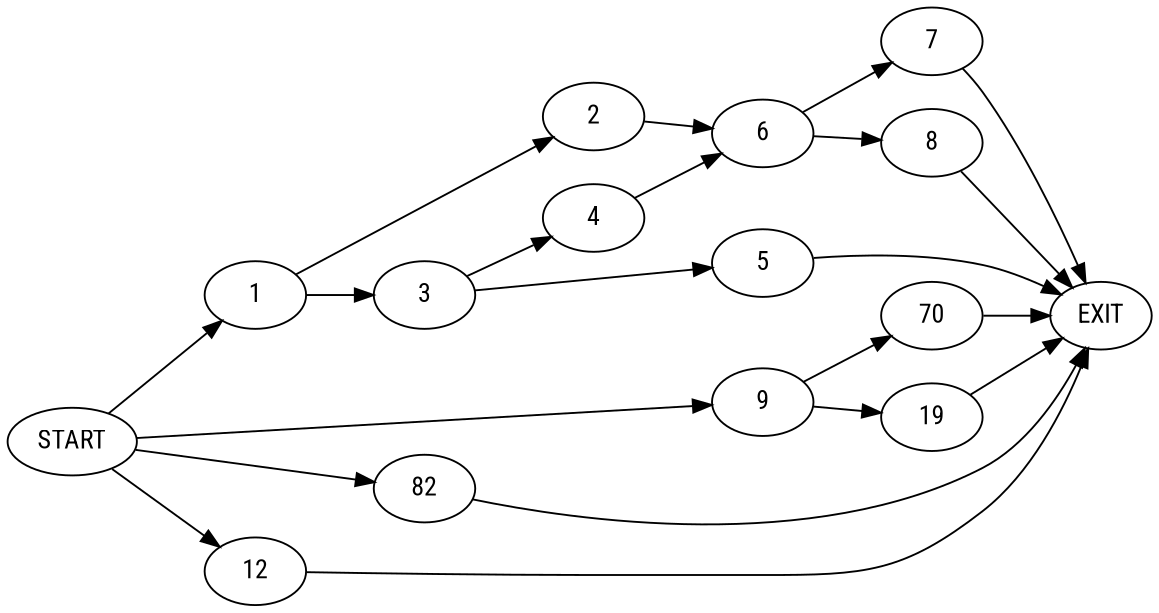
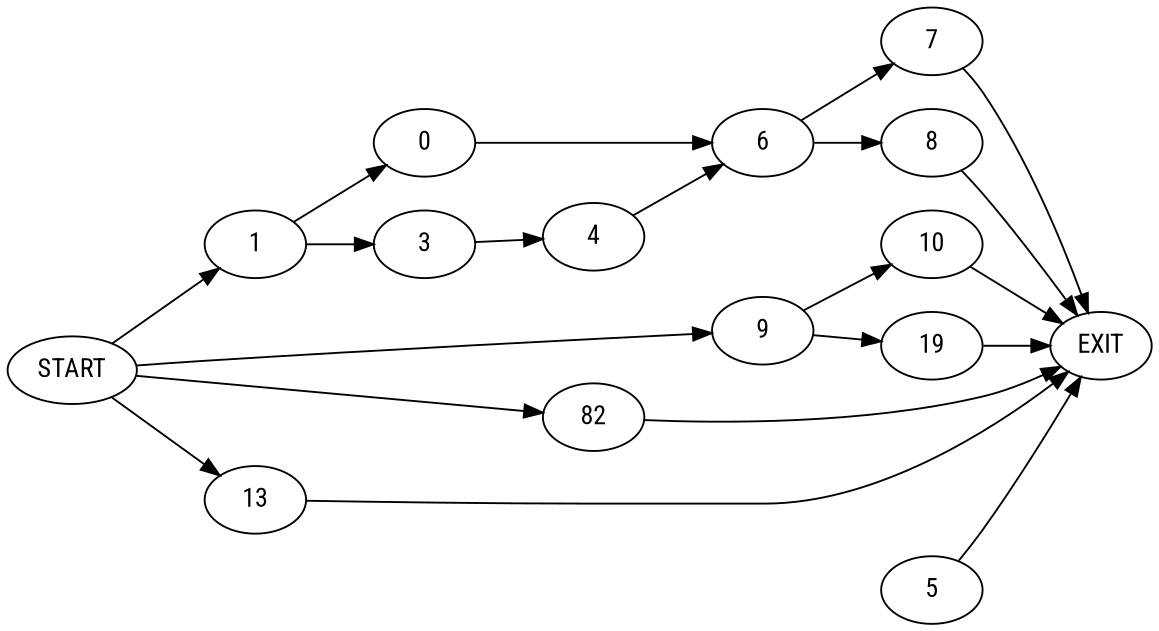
(594, 117) -> (424, 143)
(584, 280) -> none
(932, 316) -> (932, 244)
(255, 571) -> (255, 500)
